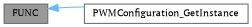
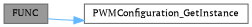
(71, 7) -> (61, 20)
